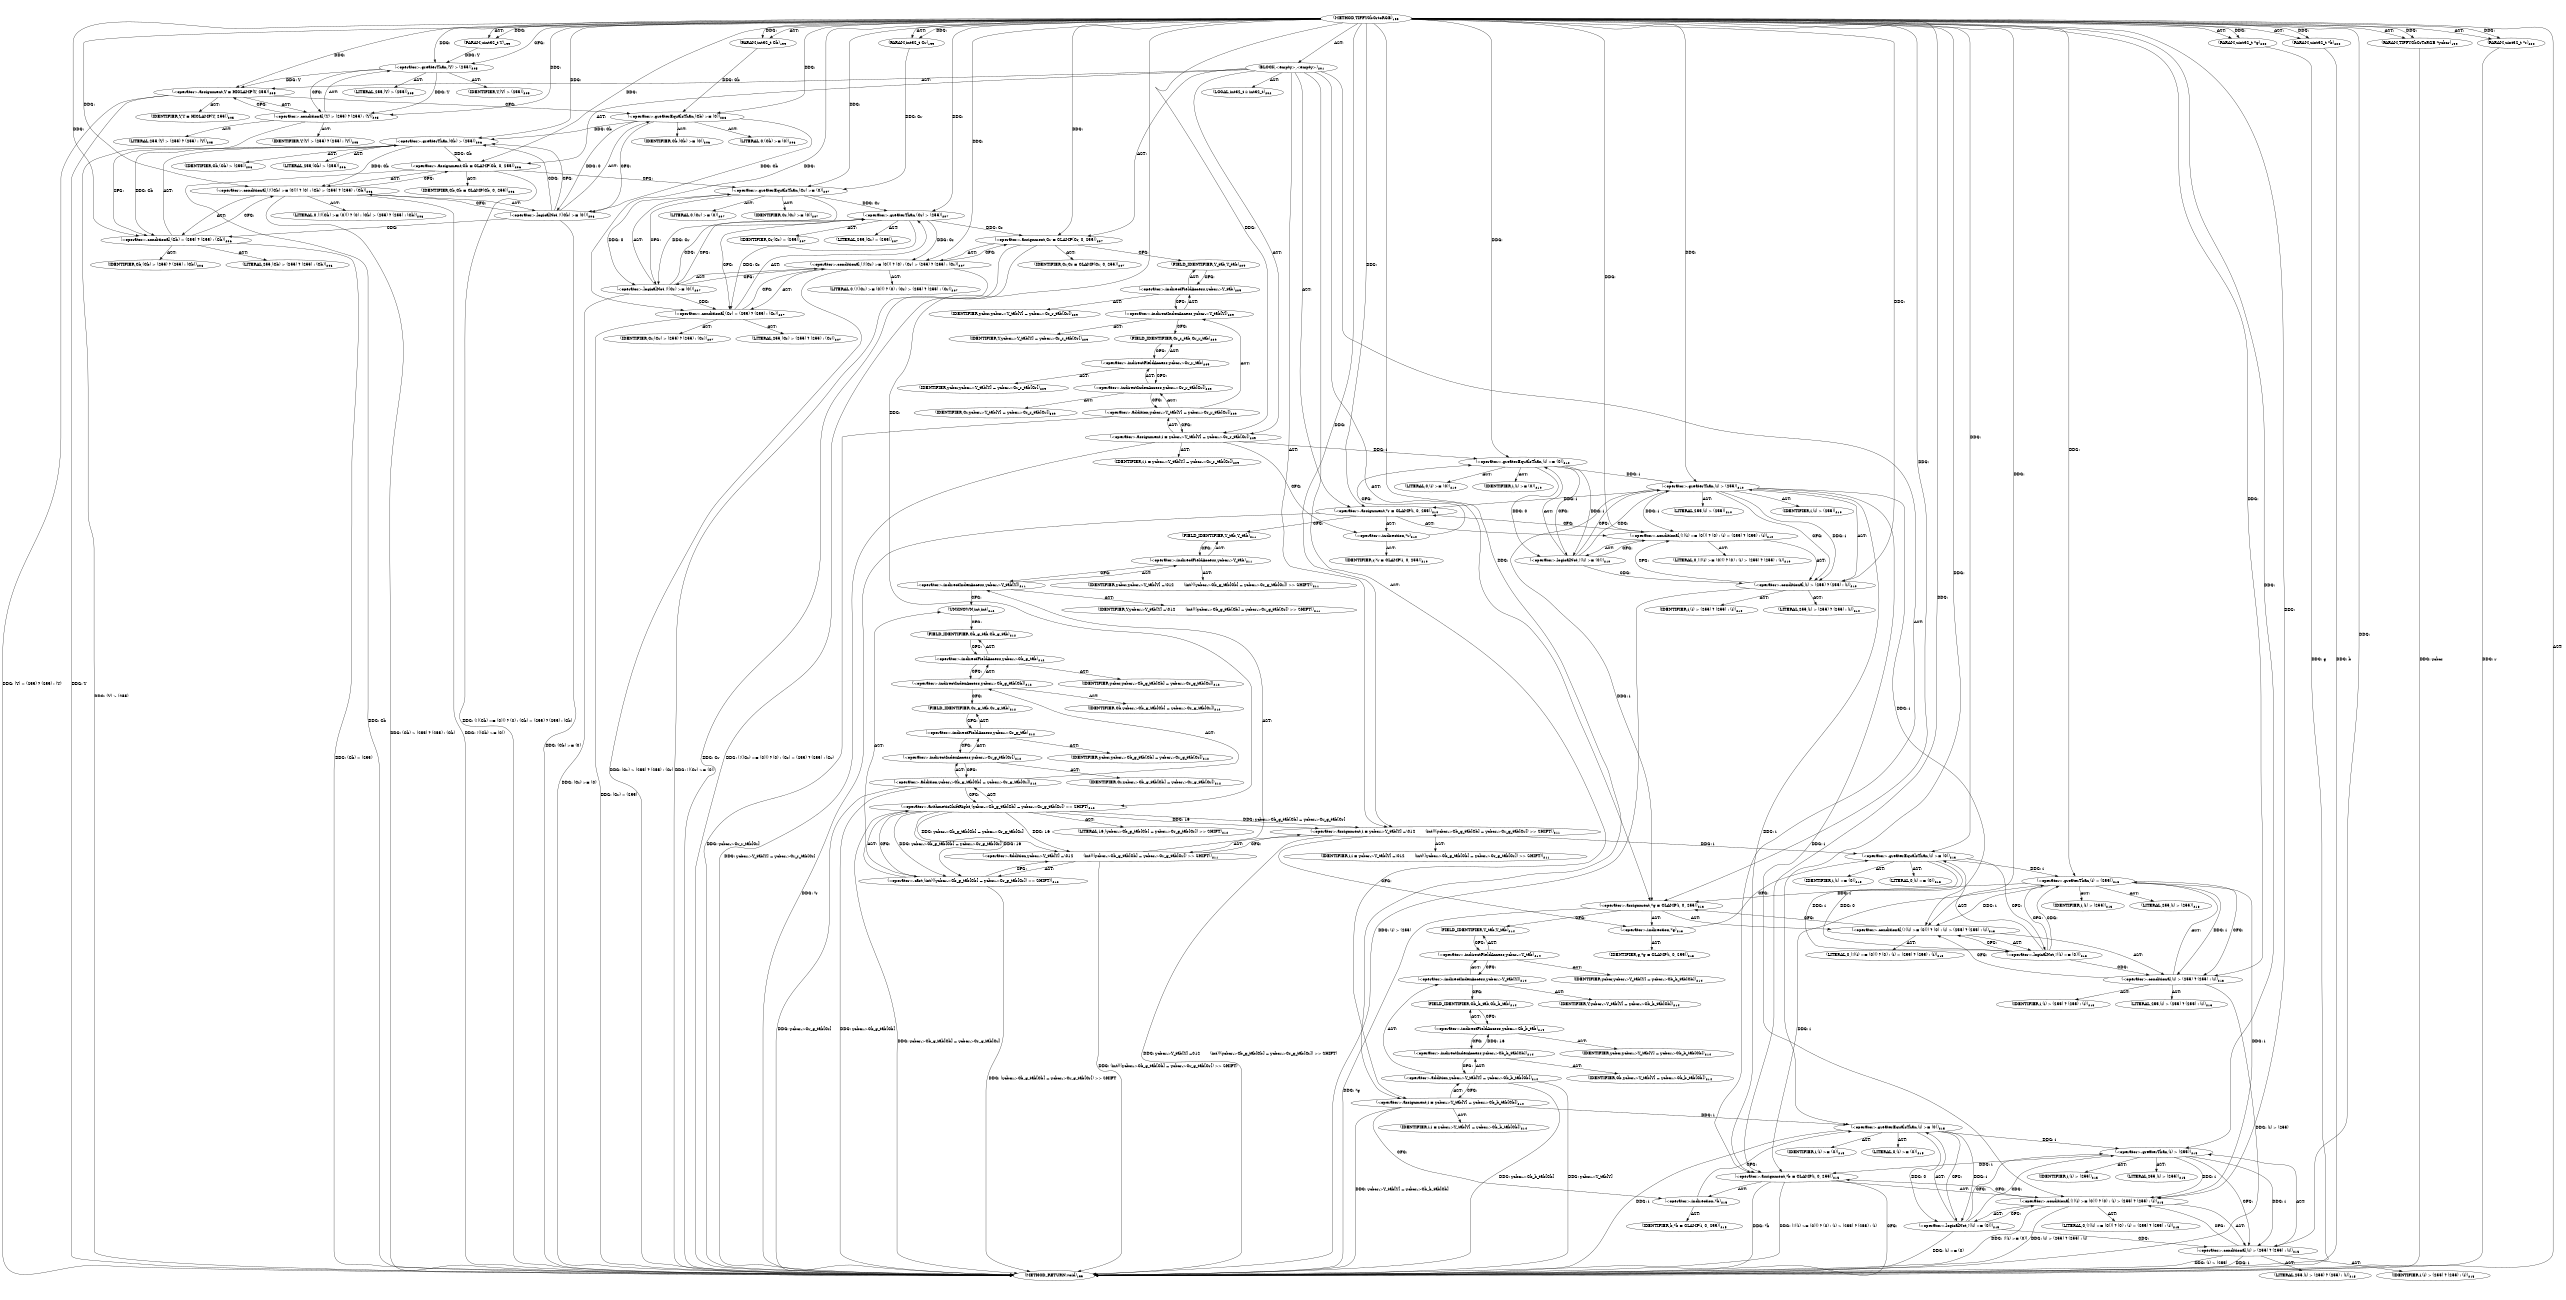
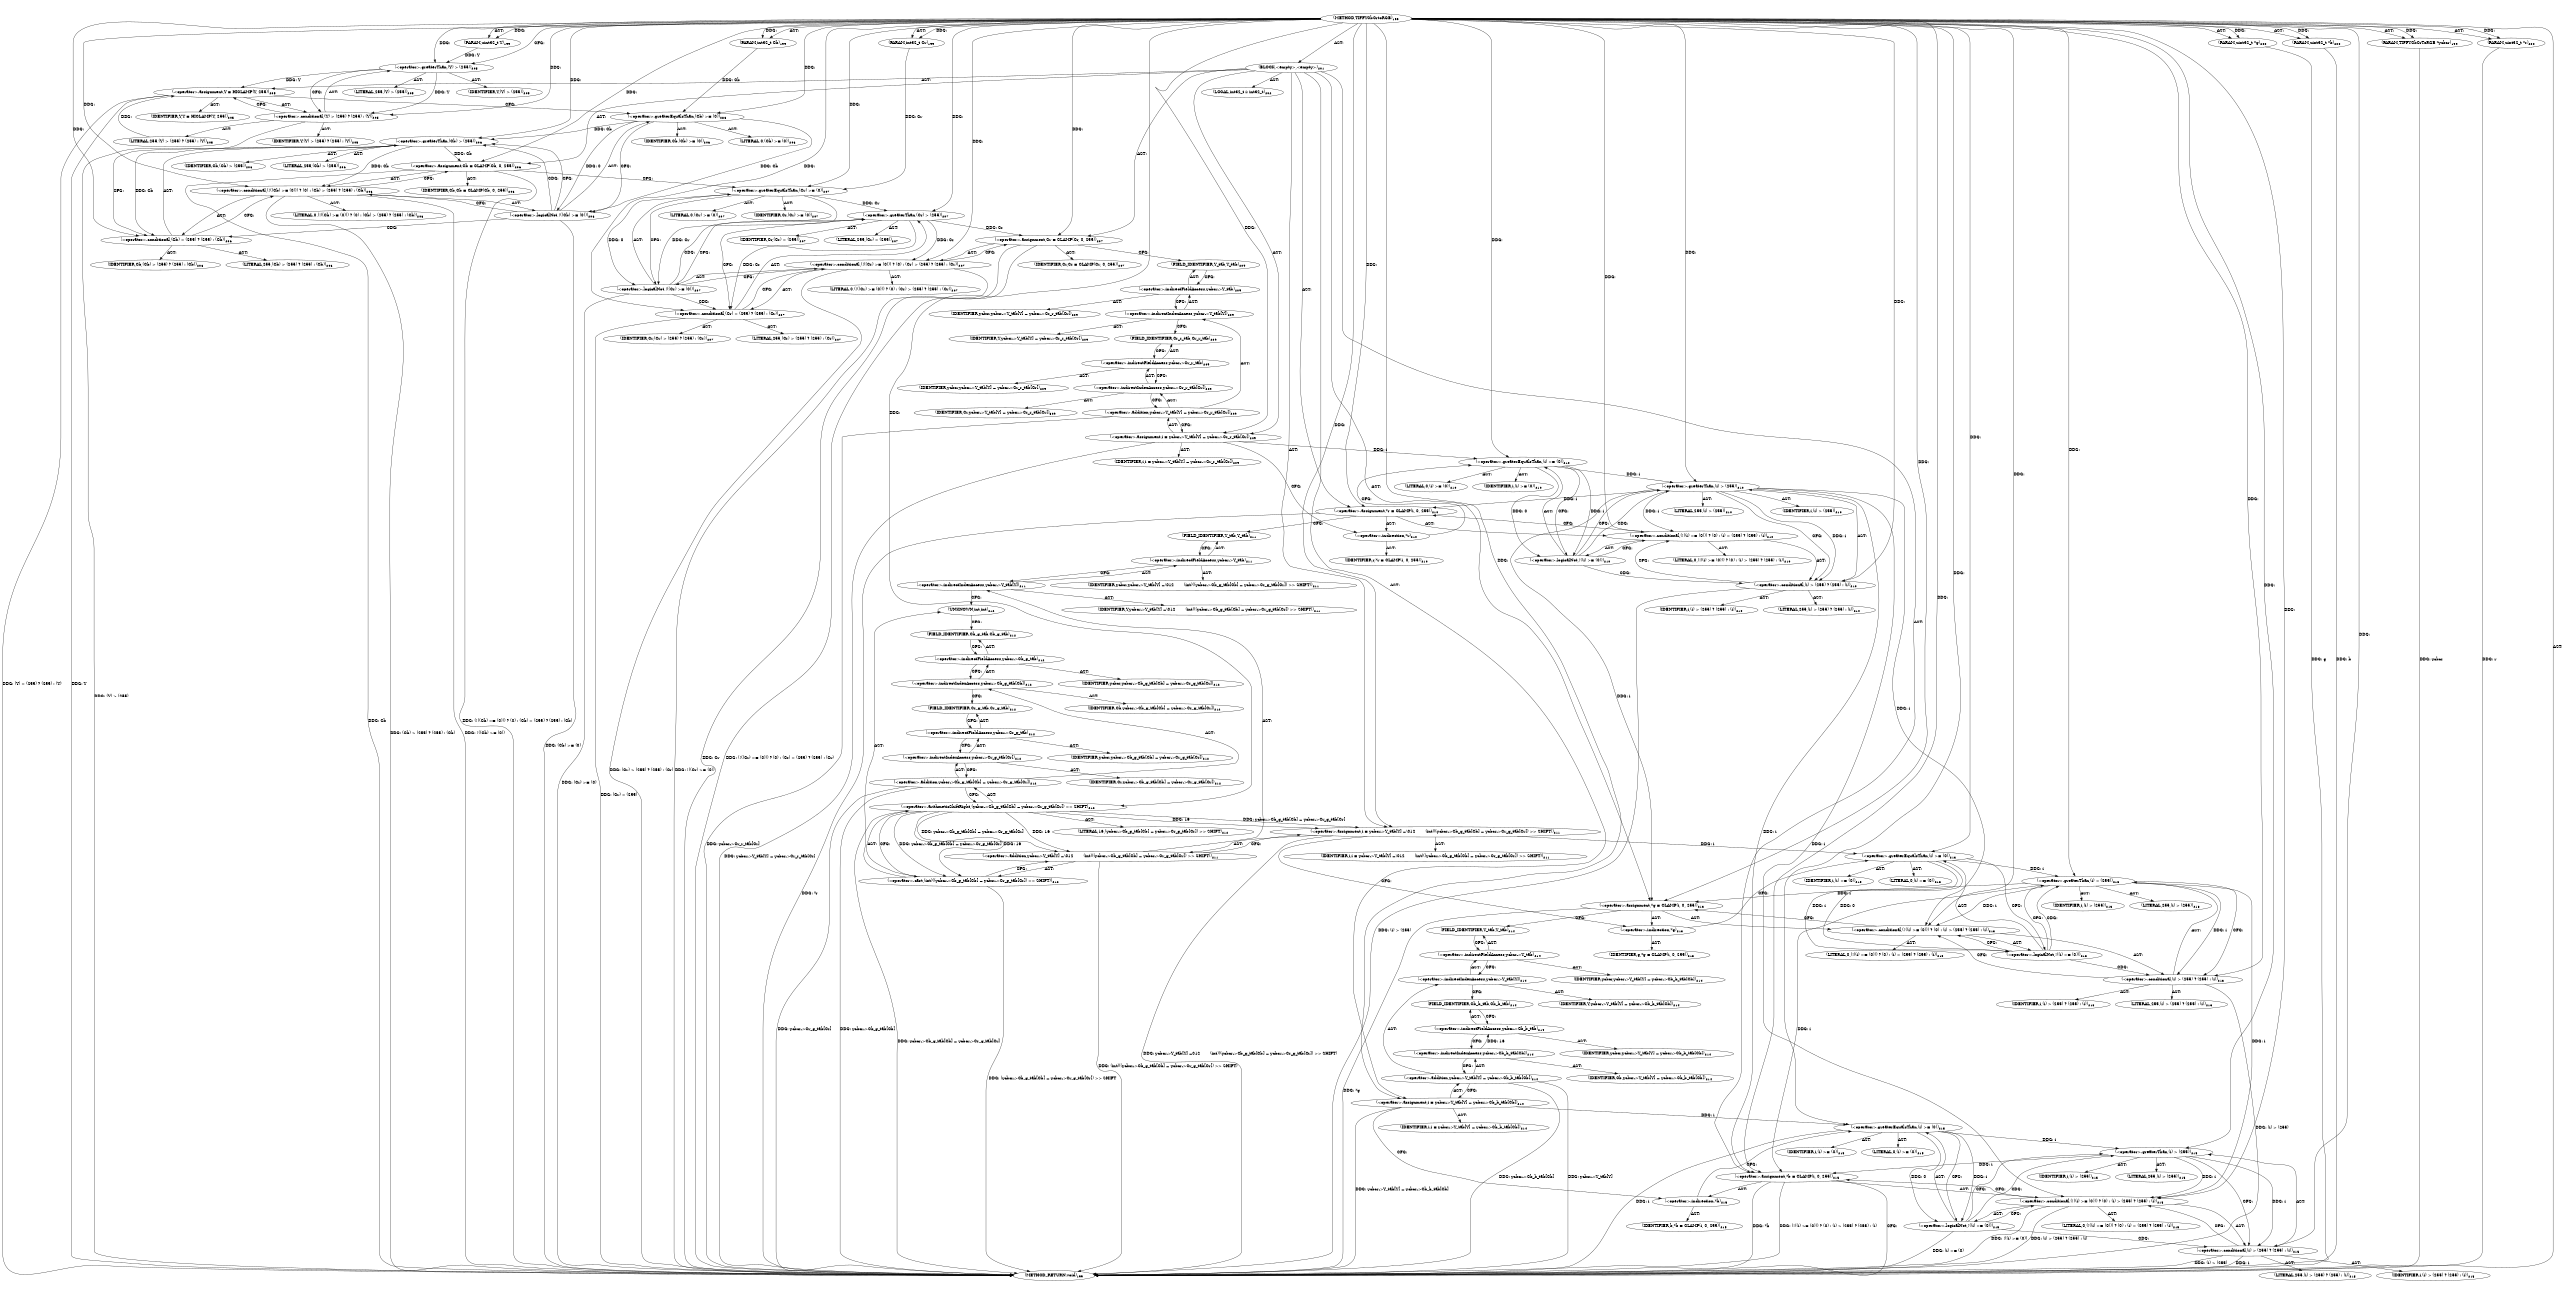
(776, 22) -> (124, 109)
(334, 1038) -> none
